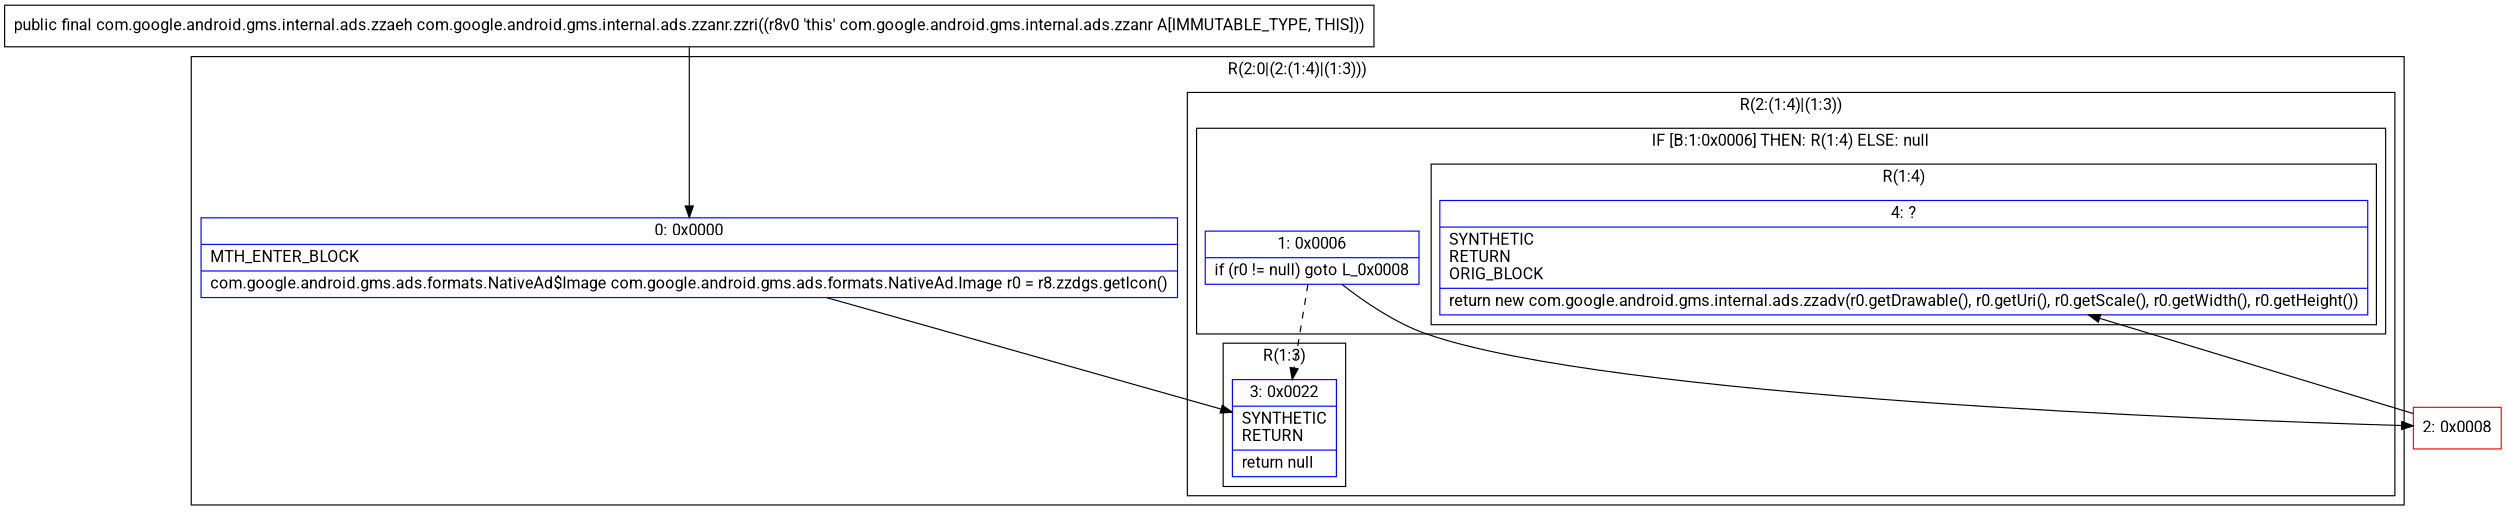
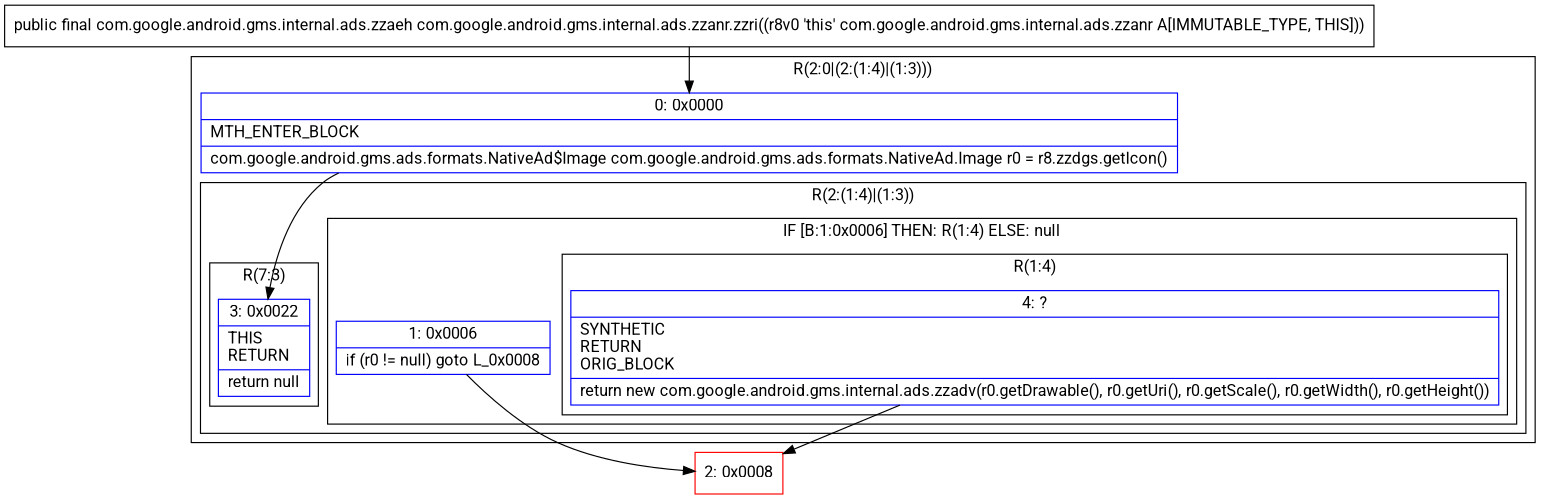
(1301, 326) -> none
(1284, 356) -> (264, 276)
(2256, 366) -> (847, 427)
(1284, 419) -> (246, 339)
